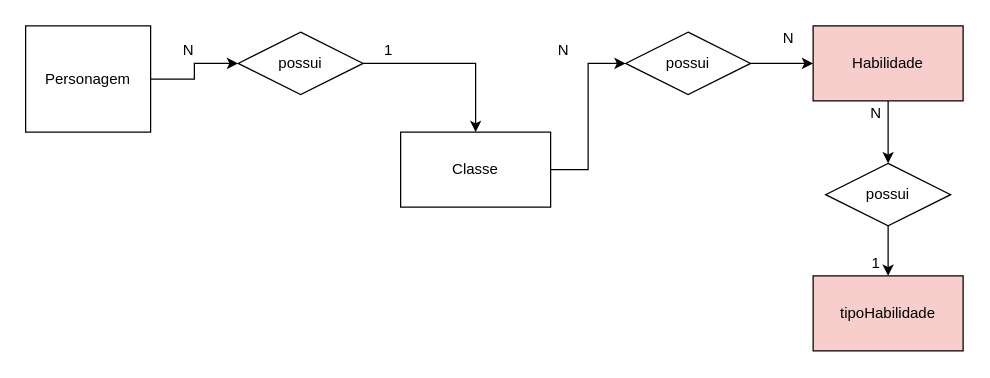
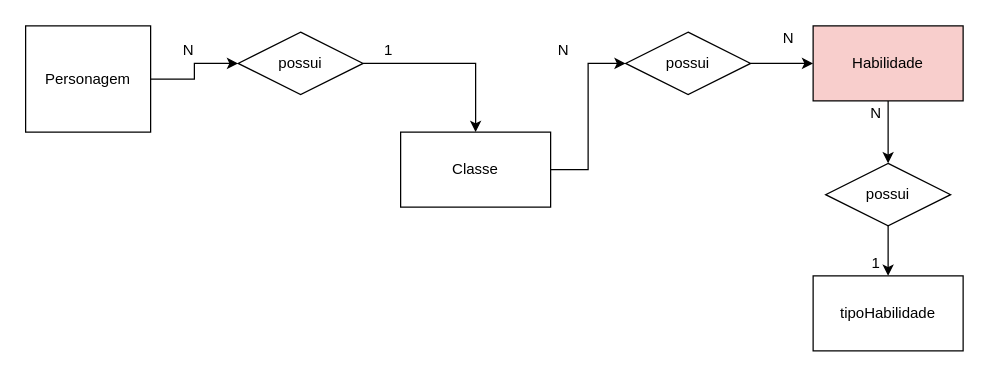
(888, 313) -> (888, 313)
